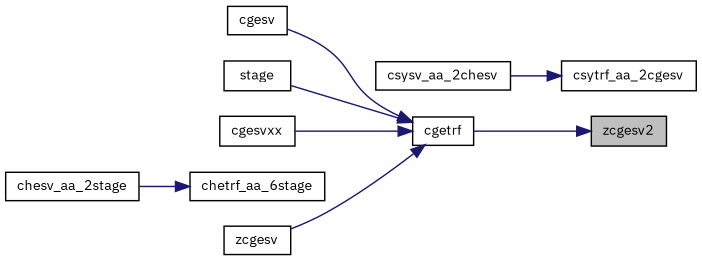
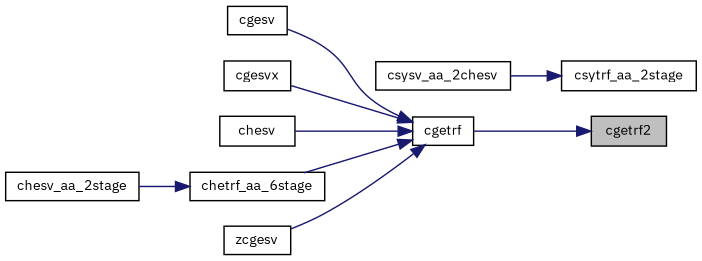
(257, 76) -> (257, 76)
(629, 76) -> (629, 76)
(257, 131) -> (257, 131)
(629, 131) -> (629, 131)
none -> (351, 159)
